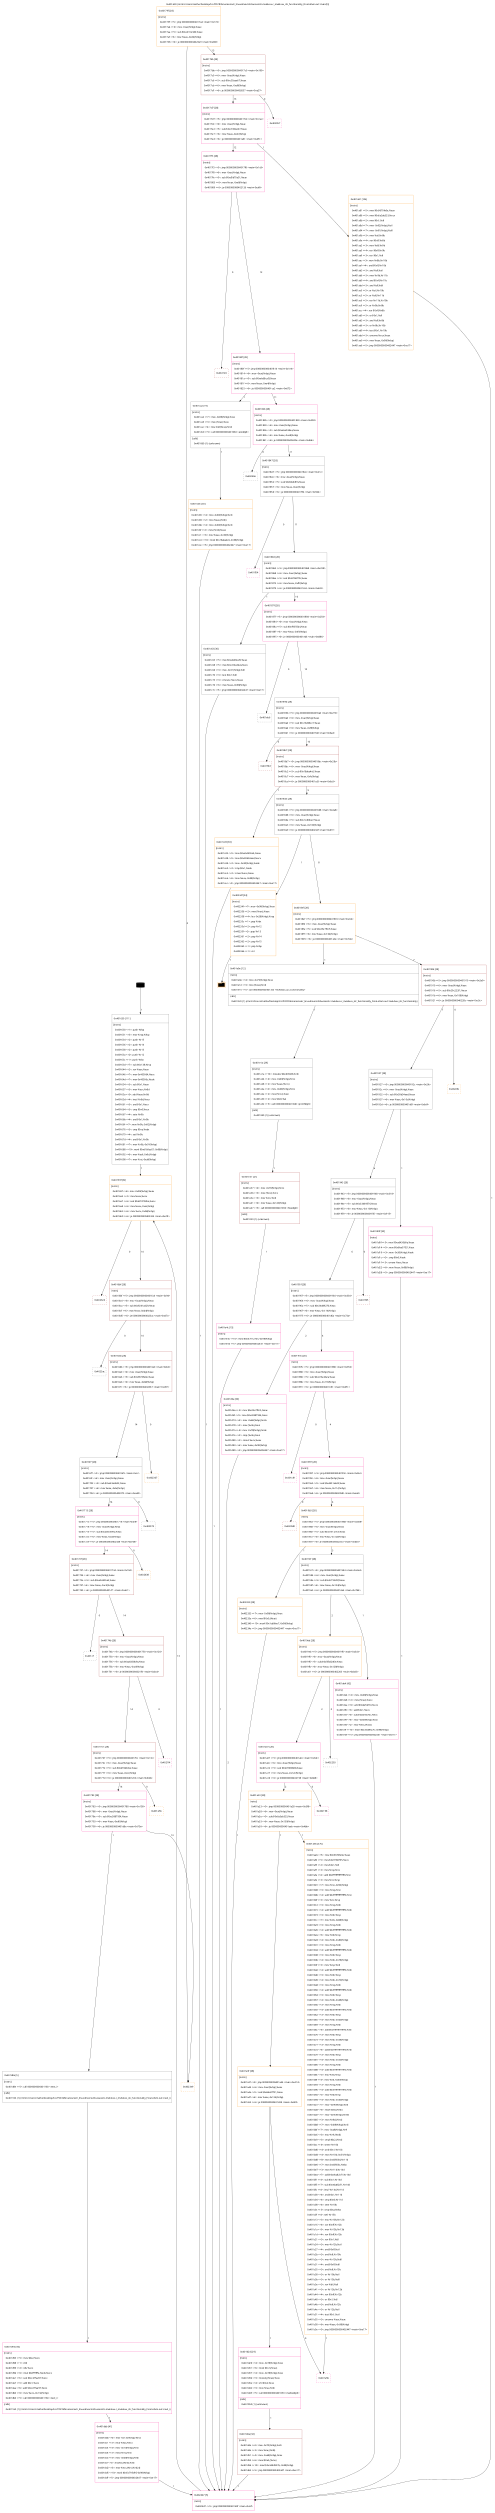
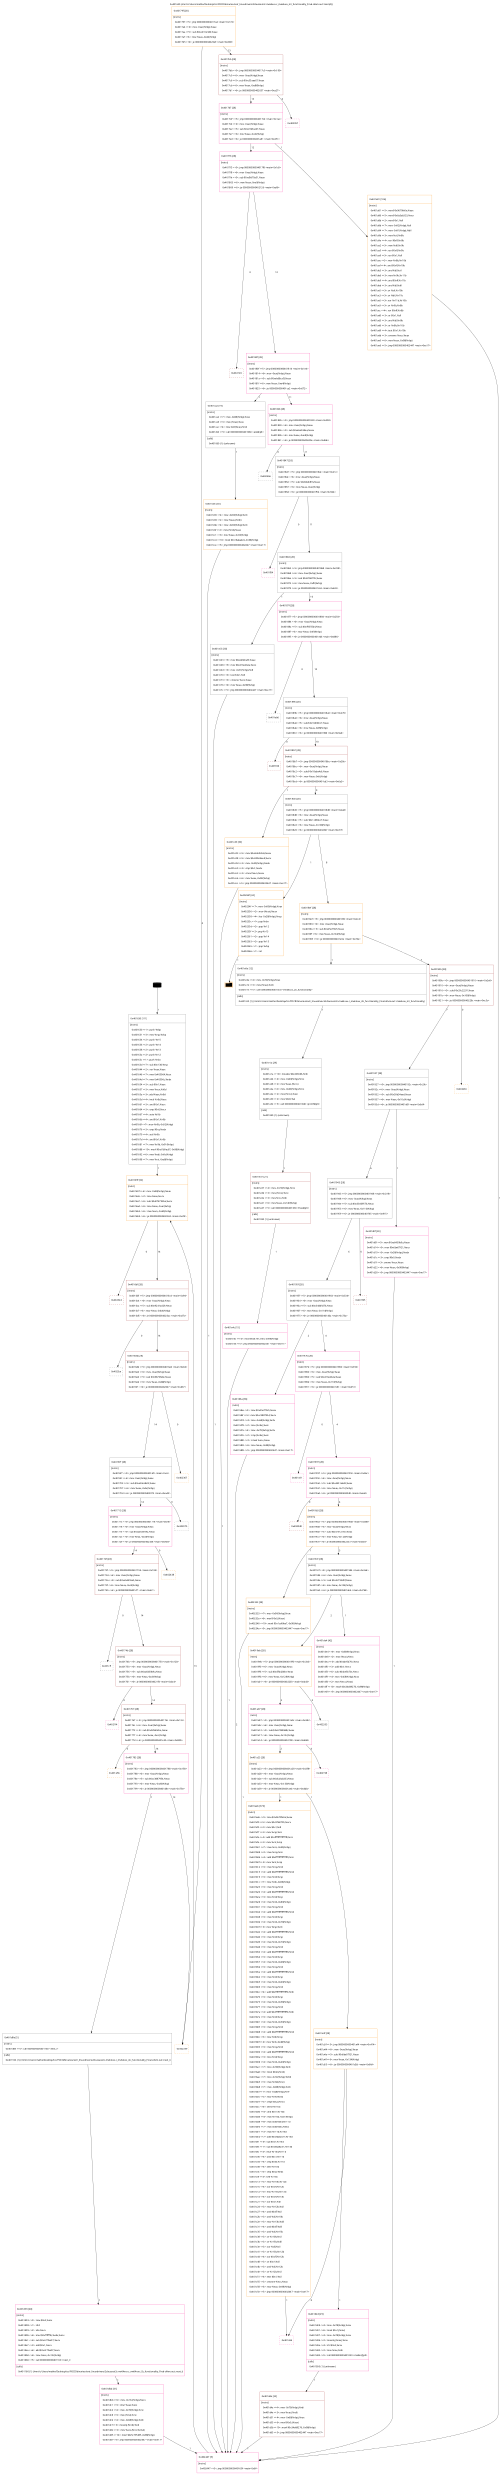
(374, 2162) -> none
